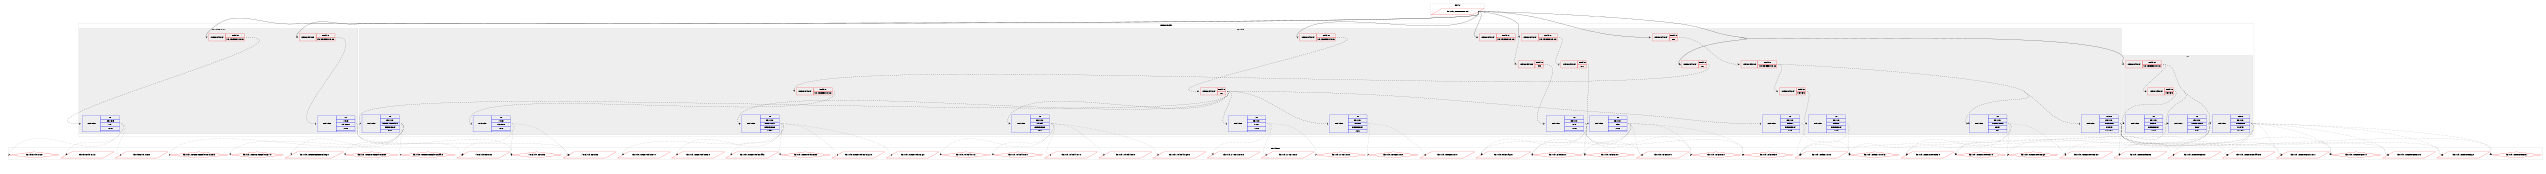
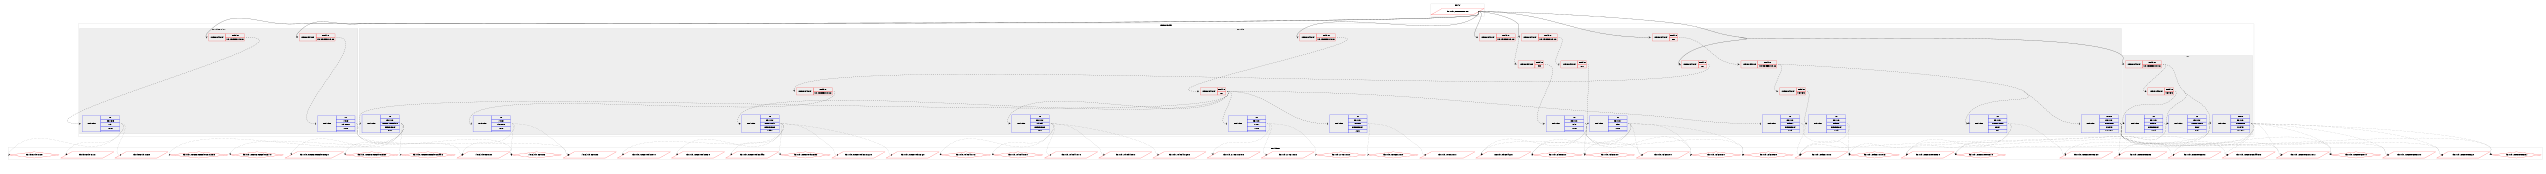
(314, 155) -> (314, 155)
(1447, 155) -> (1447, 155)
(1503, 155) -> (1503, 155)
(2033, 155) -> none
